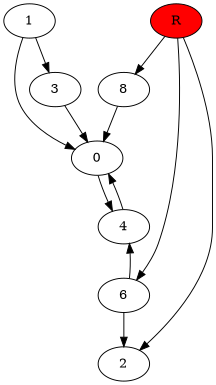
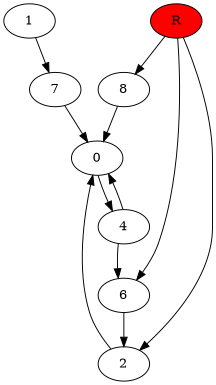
(55, 90) -> (55, 90)
(19, 102) -> (83, 270)
(130, 266) -> (117, 256)
